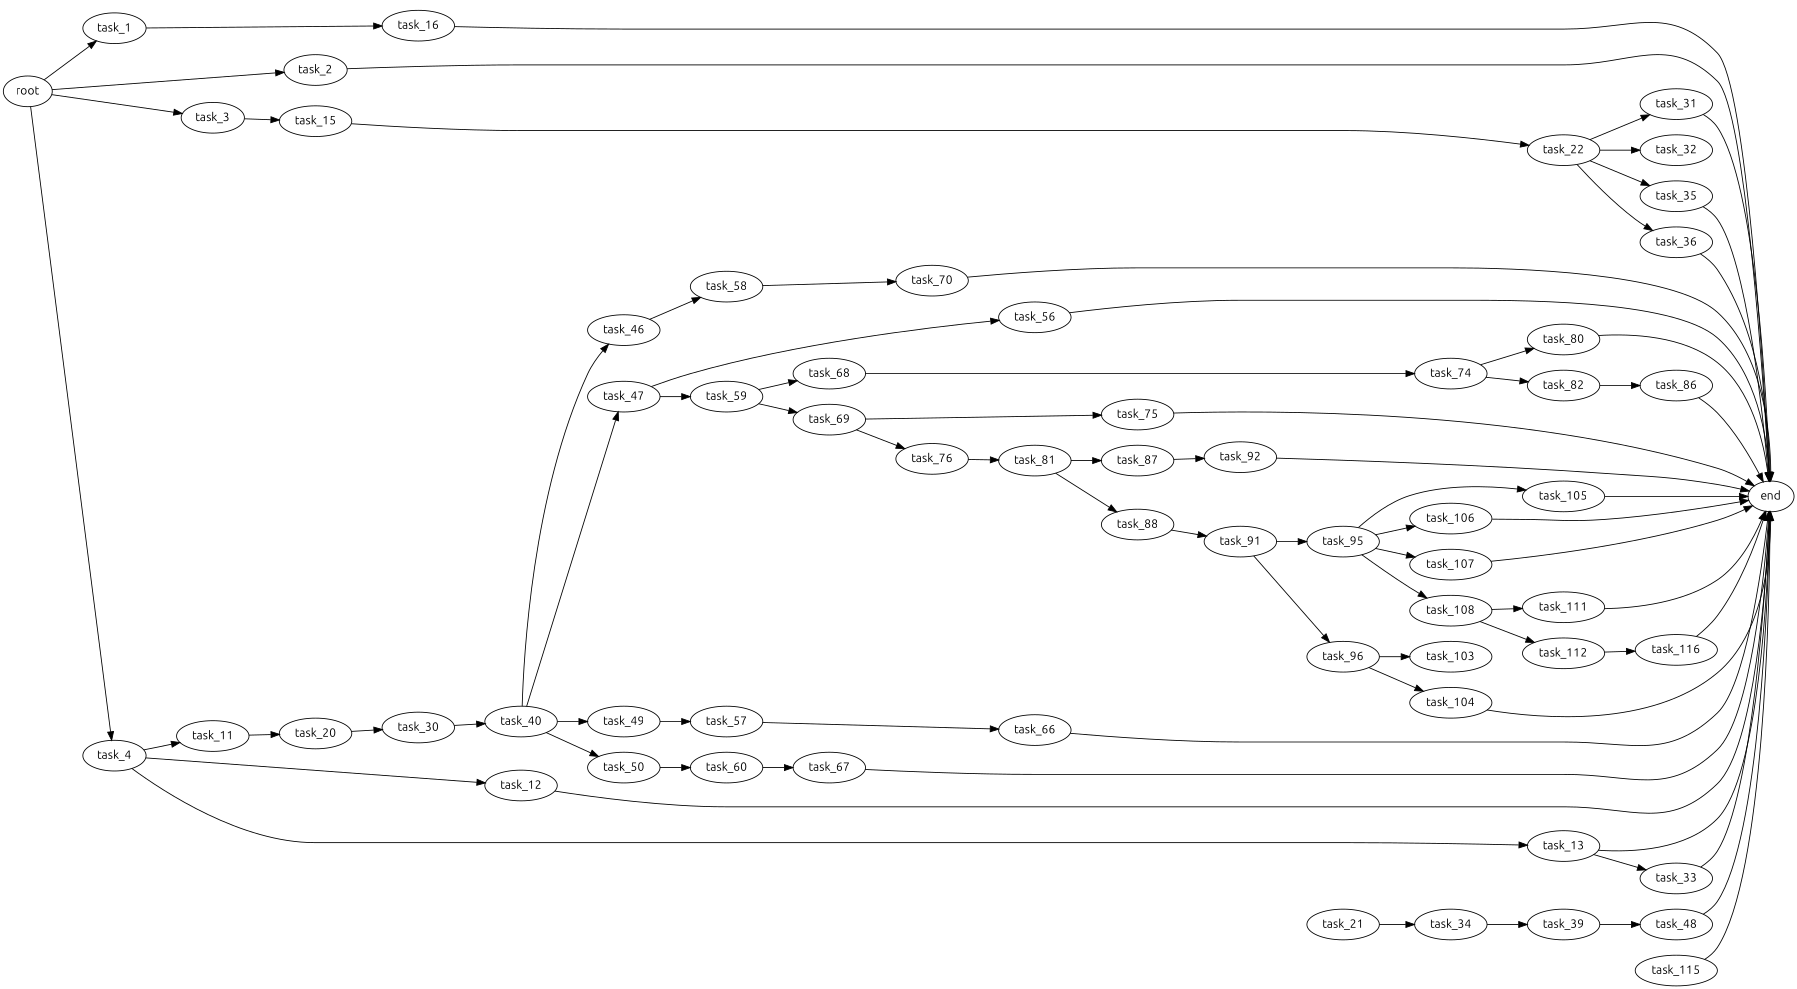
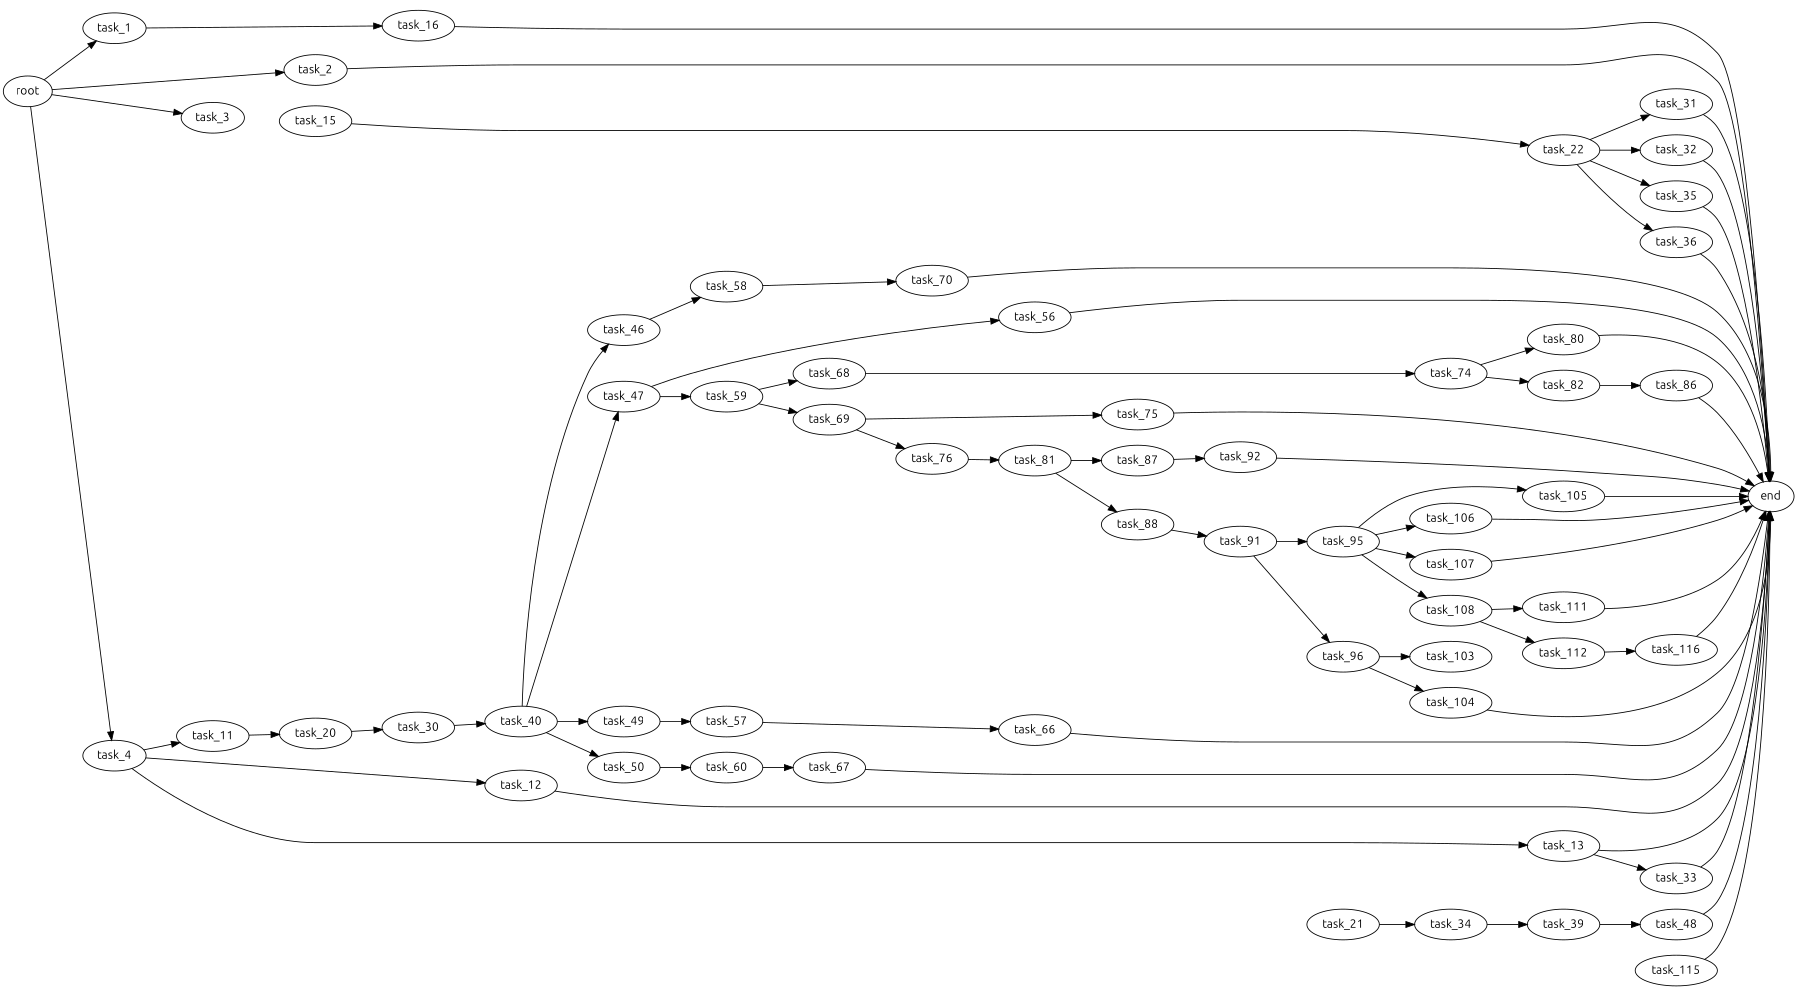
(258, 119) -> none
none -> (1749, 279)
